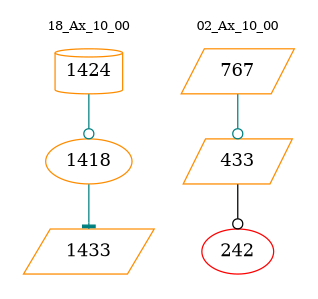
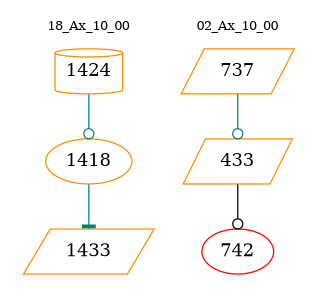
(238, 71) -> (238, 71)
(238, 252) -> (238, 252)
